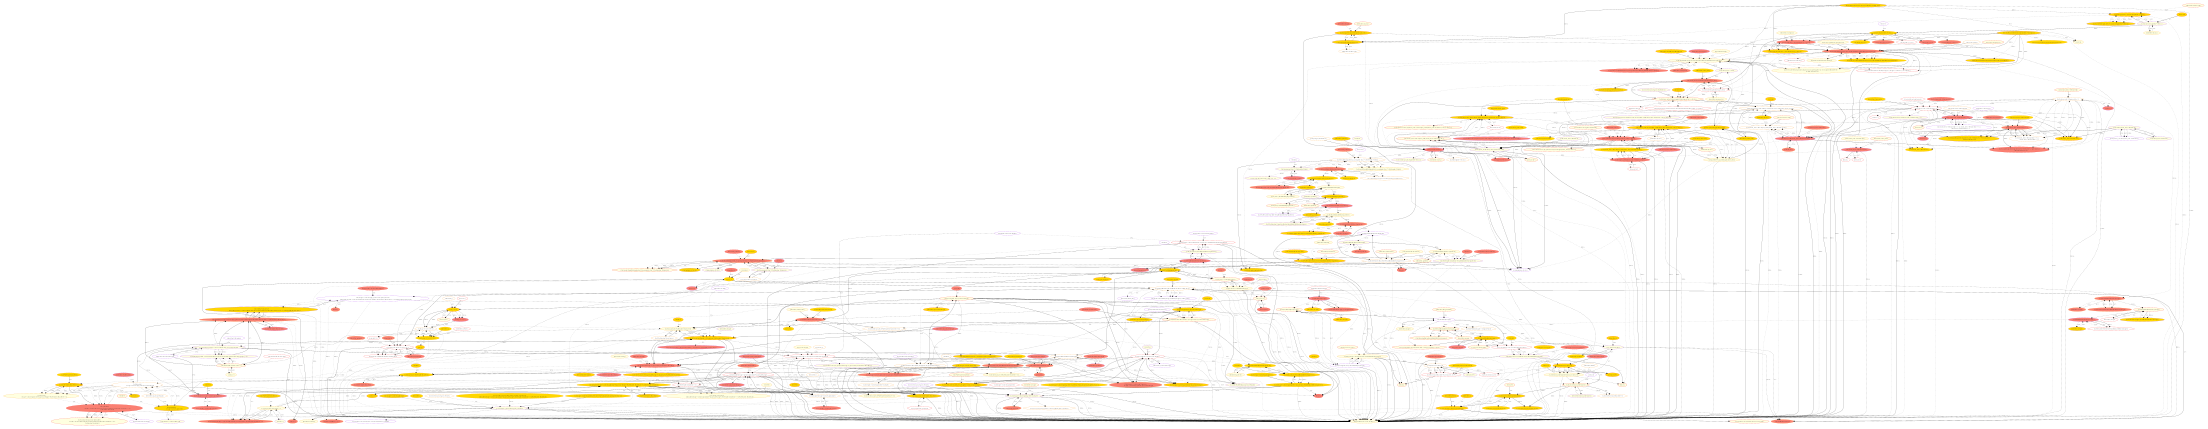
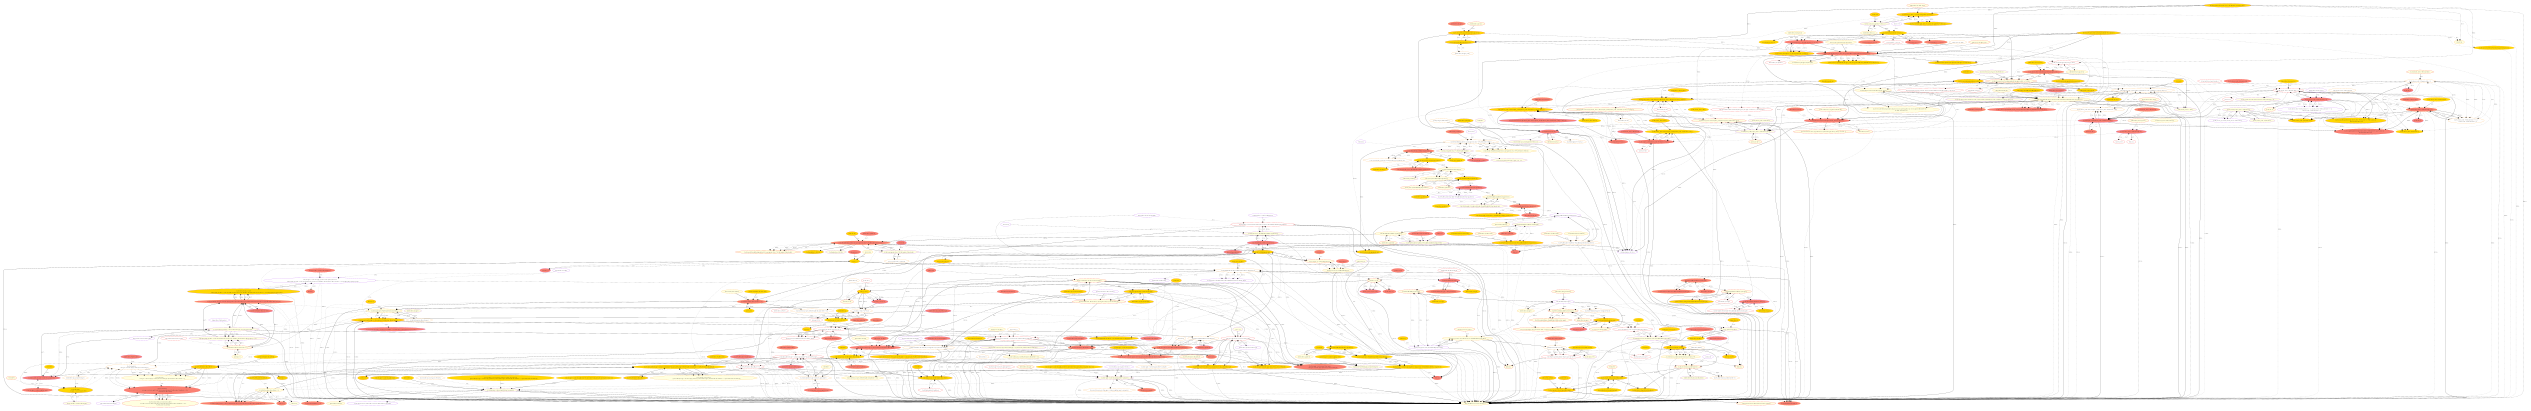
(1715, 75) -> (2135, 77)
none -> (1370, 292)
(1642, 391) -> (2510, 387)
